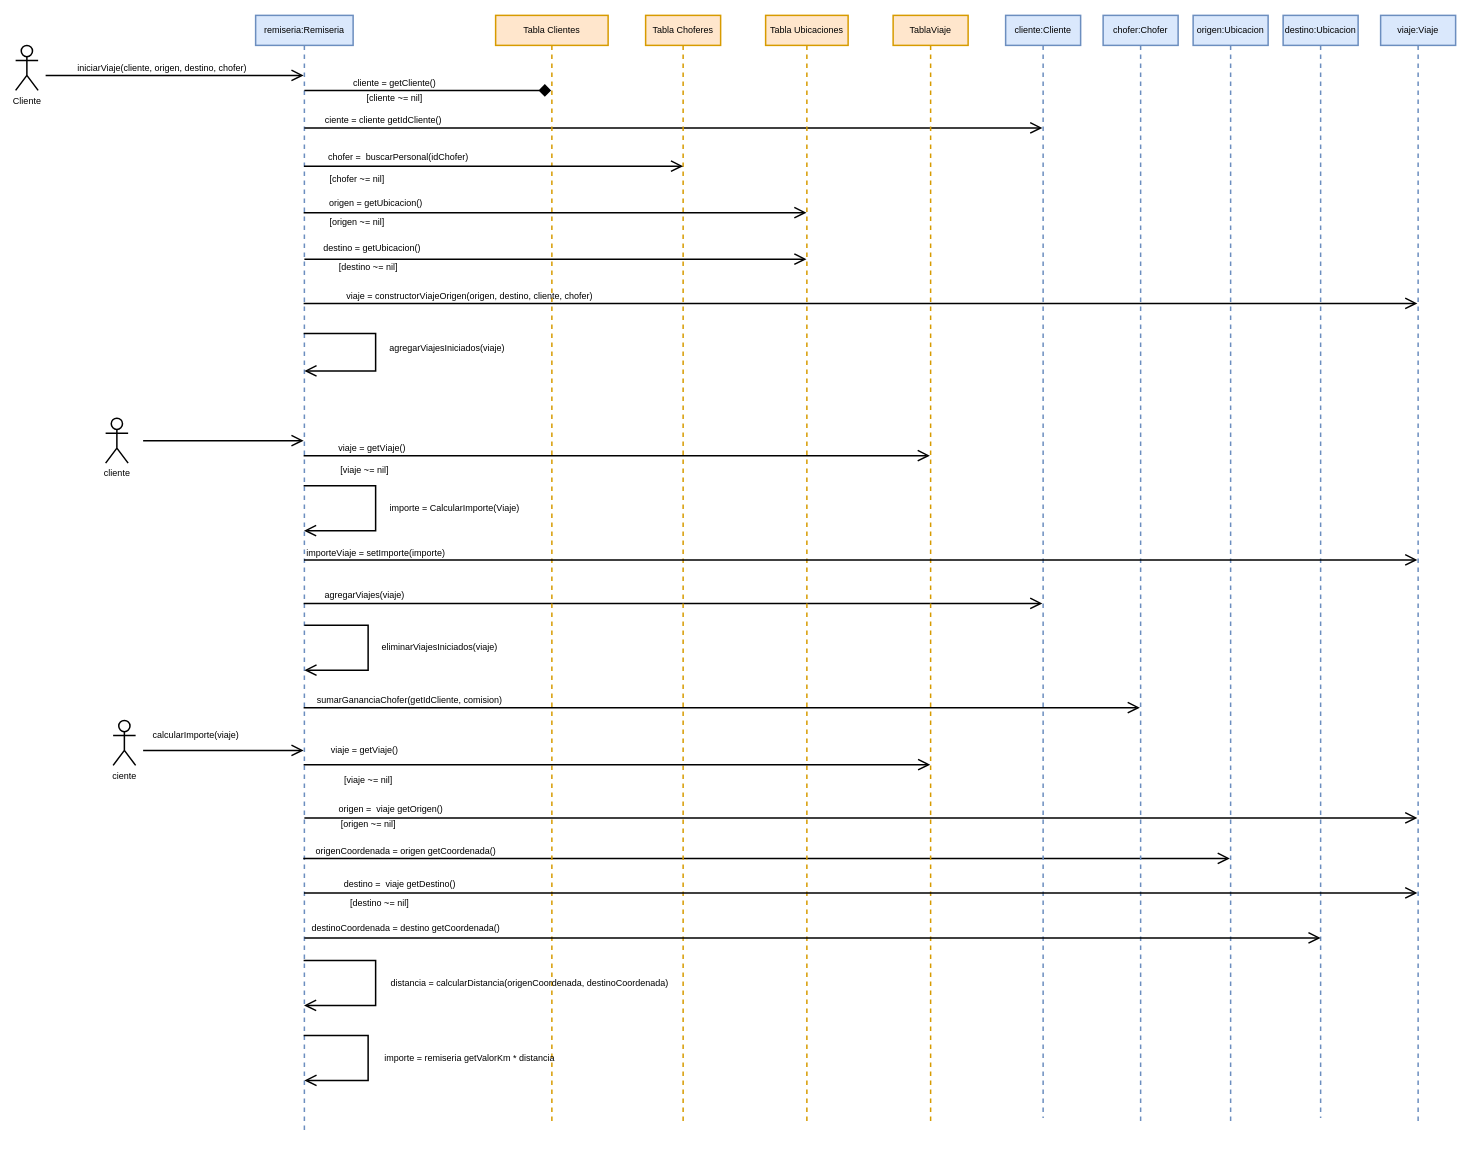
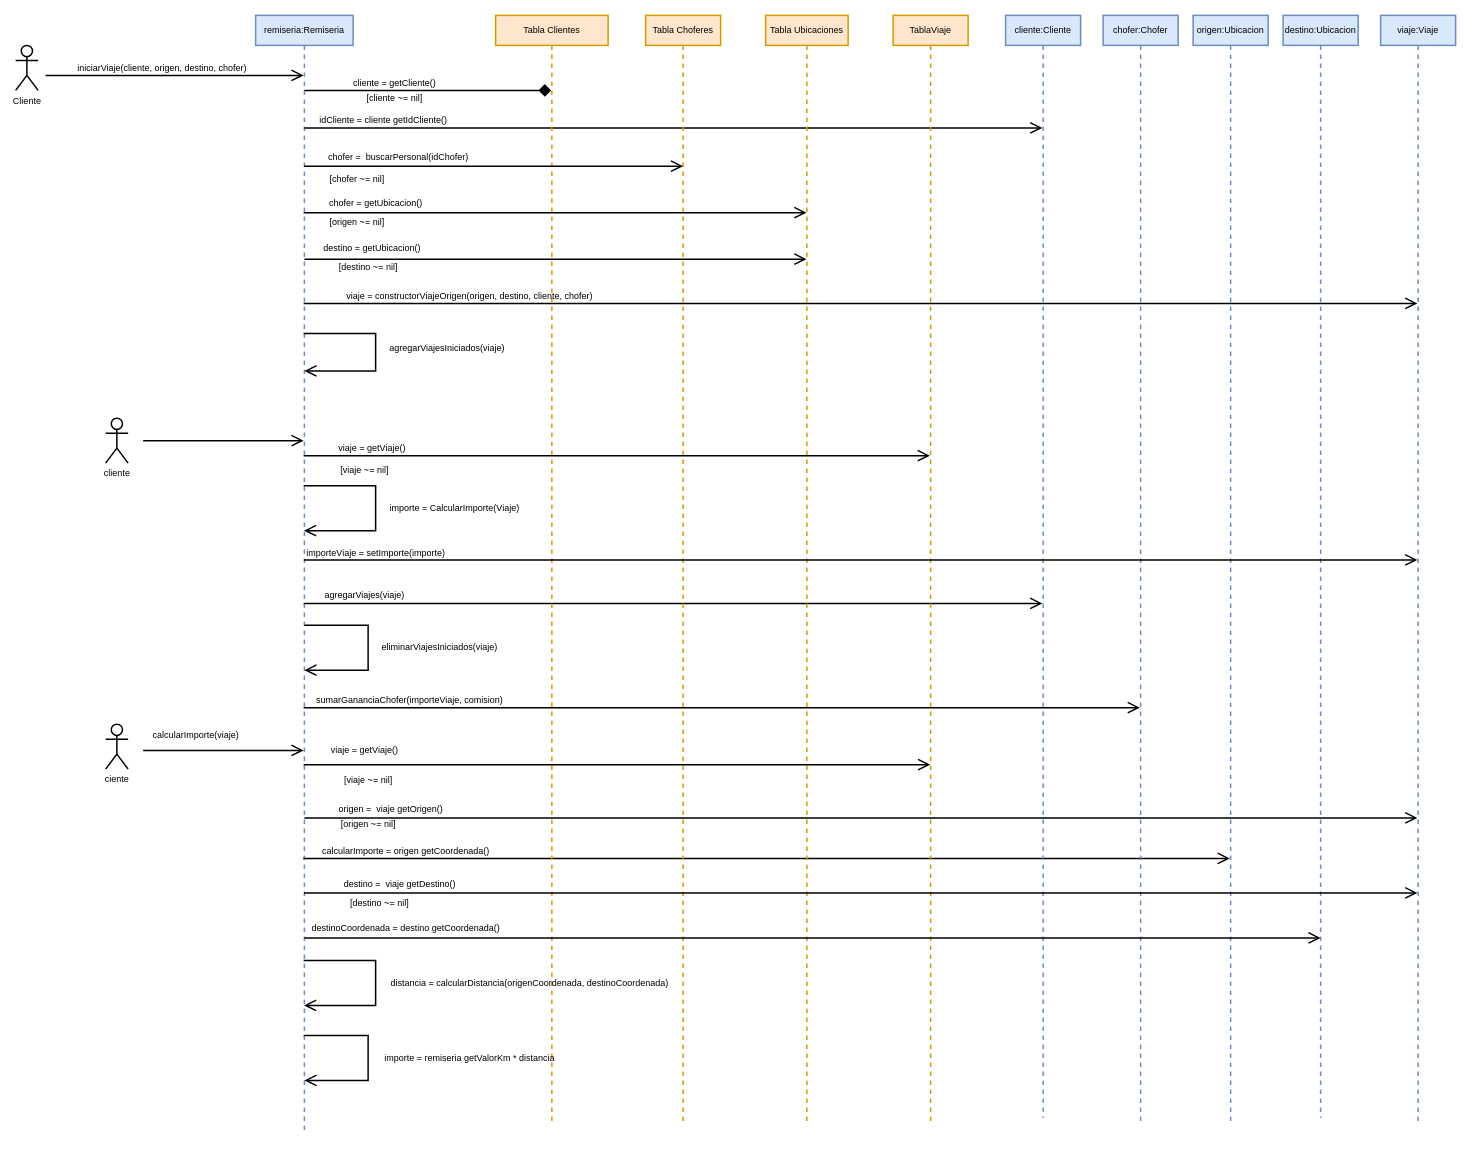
(383, 120) -> (383, 120)
(376, 204) -> (376, 204)
(410, 700) -> (410, 700)
(124, 743) -> (117, 747)
(406, 851) -> (406, 851)
